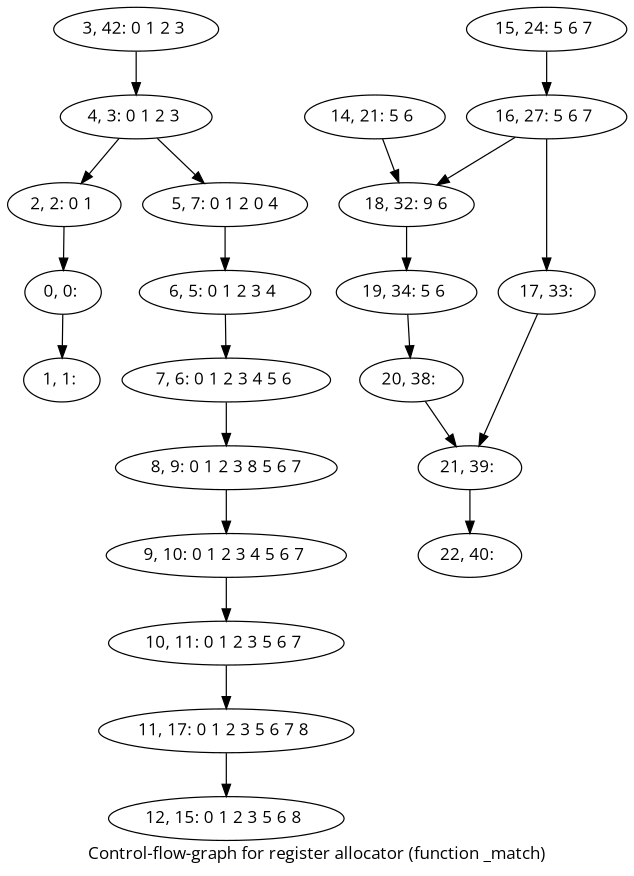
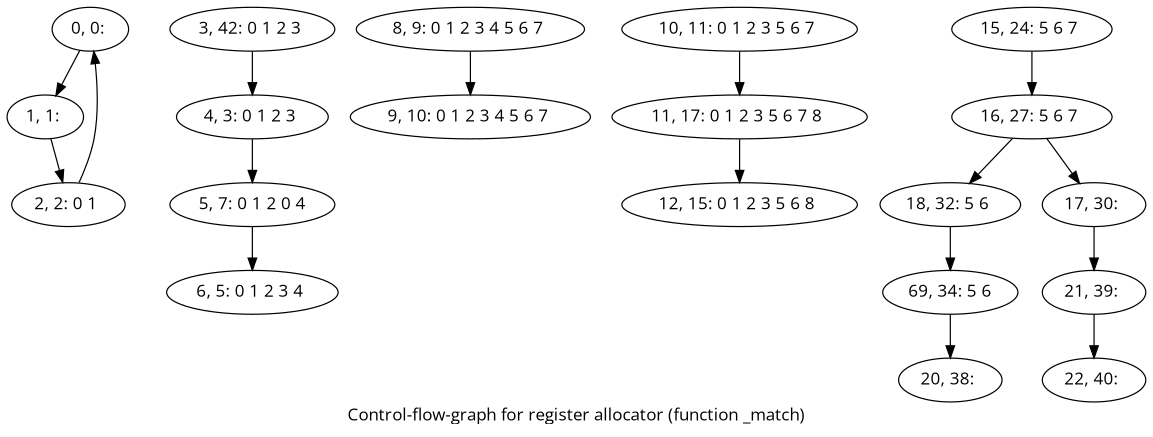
(375, 117) -> none
(104, 156) -> (55, 155)
(407, 205) -> (950, 205)
(407, 292) -> (950, 292)
(547, 292) -> (1094, 205)
(226, 380) -> none
(437, 419) -> none
(226, 468) -> (470, 29)
(226, 593) -> none
